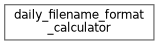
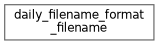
(79, 22) -> (79, 22)
